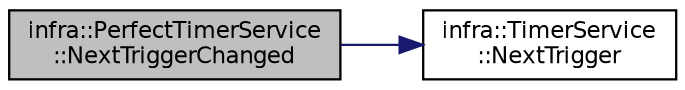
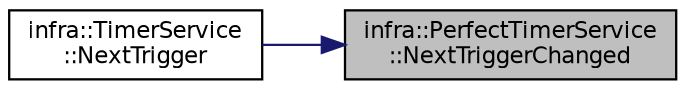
(370, 45) -> (292, 45)
